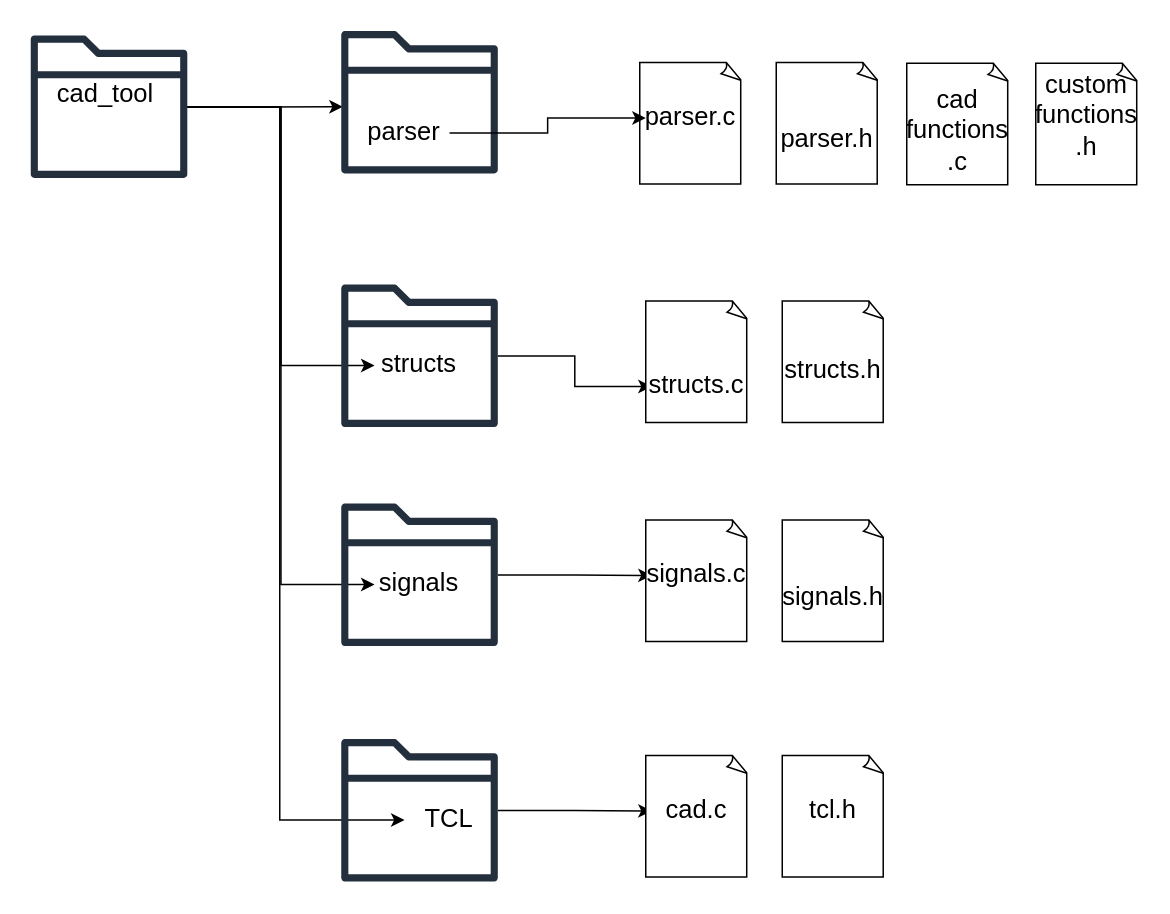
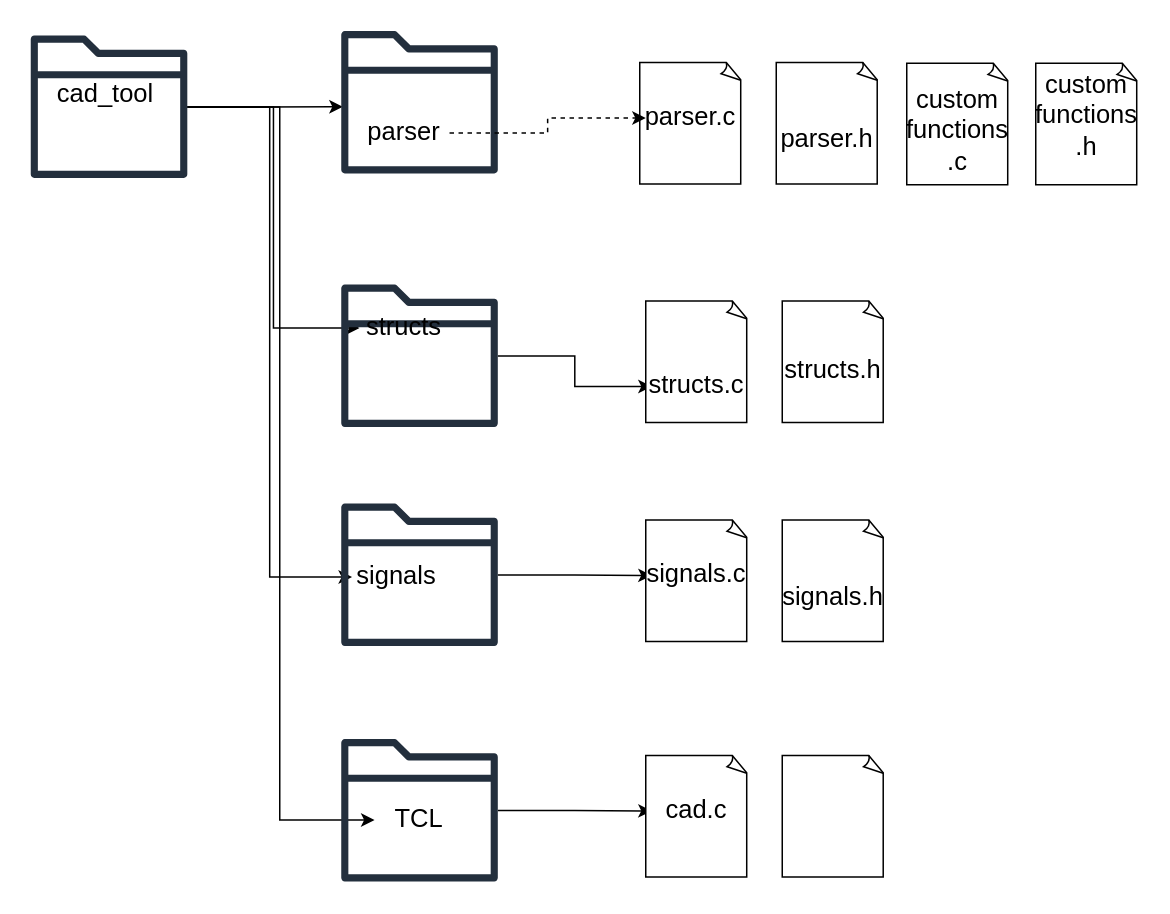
(548, 131) -> (548, 131)
(958, 131) -> (958, 131)
(420, 365) -> (405, 328)
(420, 584) -> (397, 577)
(833, 811) -> none
(450, 820) -> (420, 820)
